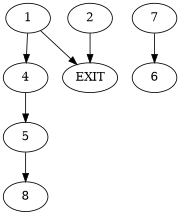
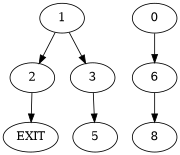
(155, 18) -> (155, 18)
(56, 45) -> (49, 44)
(26, 78) -> (93, 78)
(26, 163) -> (155, 103)
